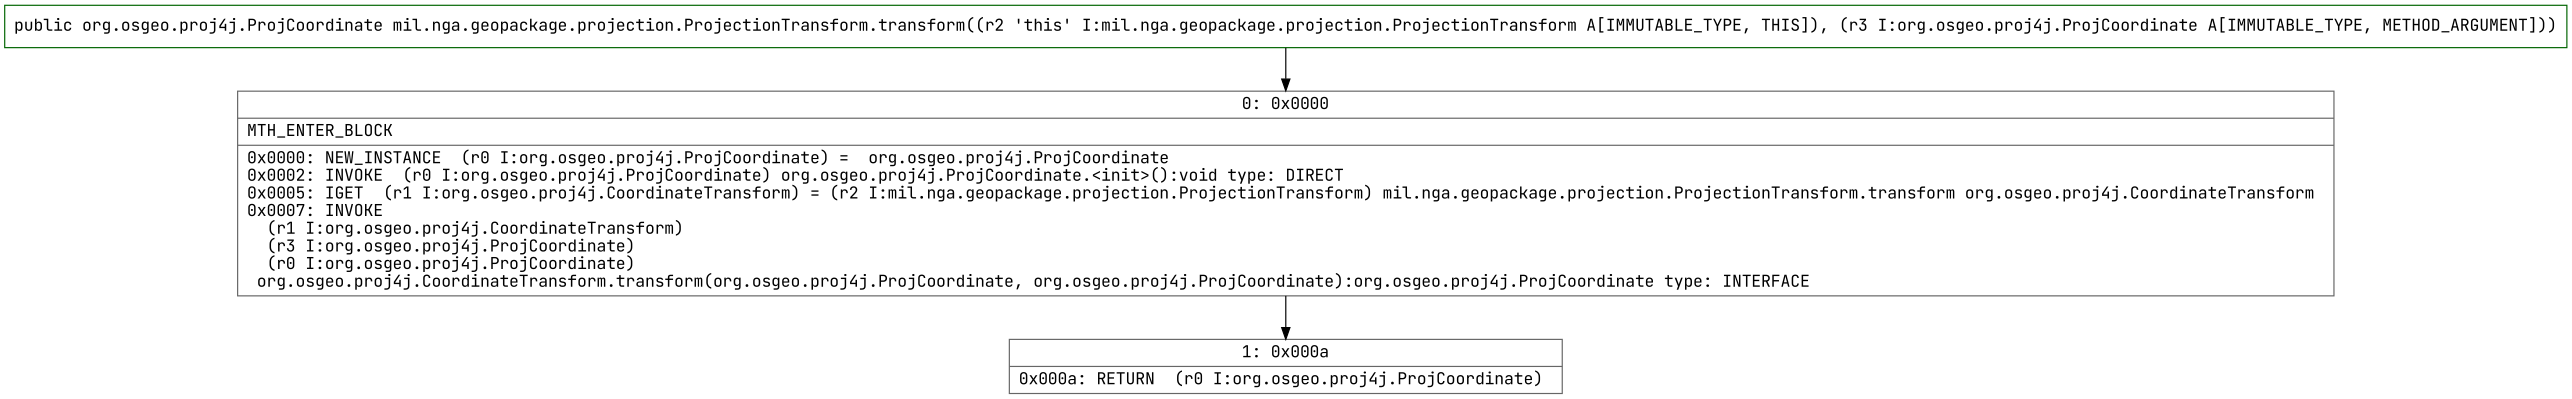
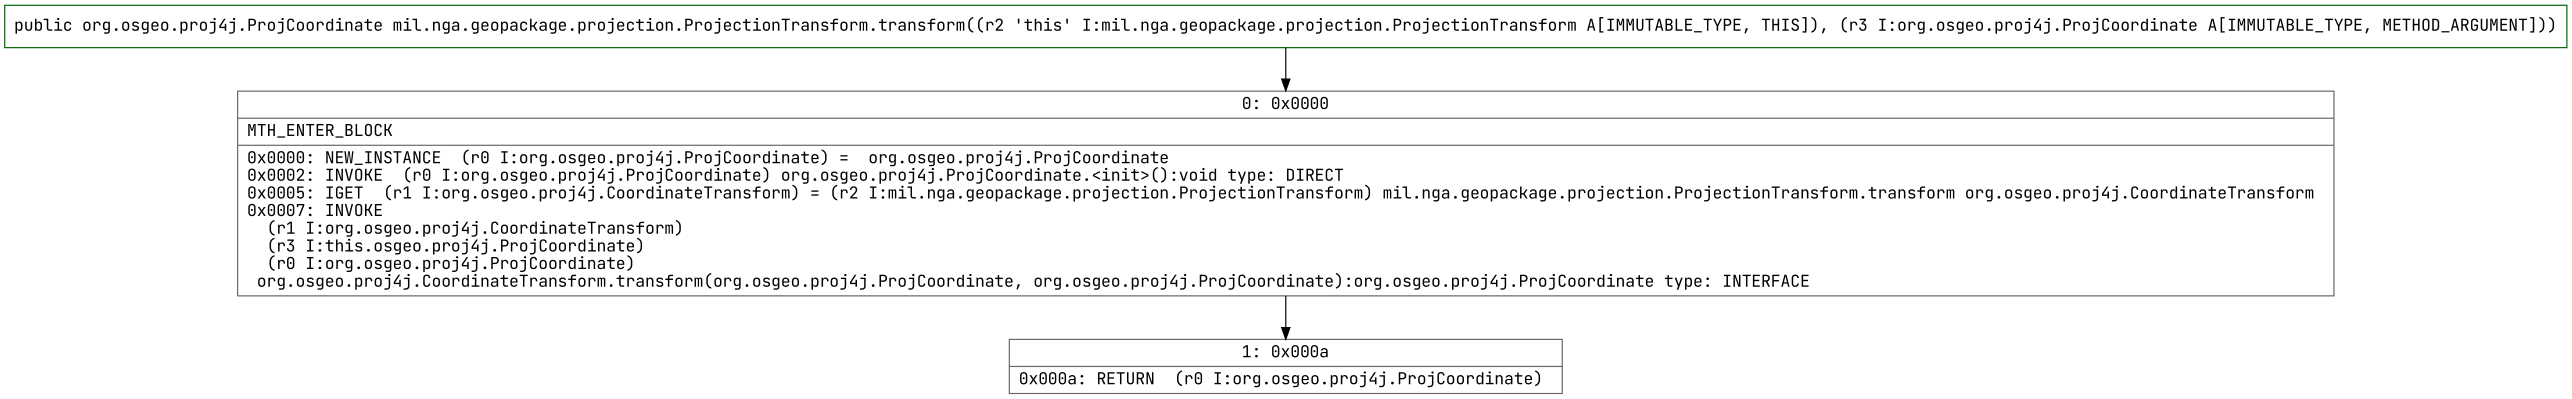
(442, 246) -> (446, 246)
